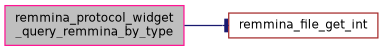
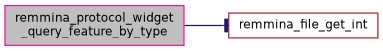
(94, 25) -> (94, 25)
